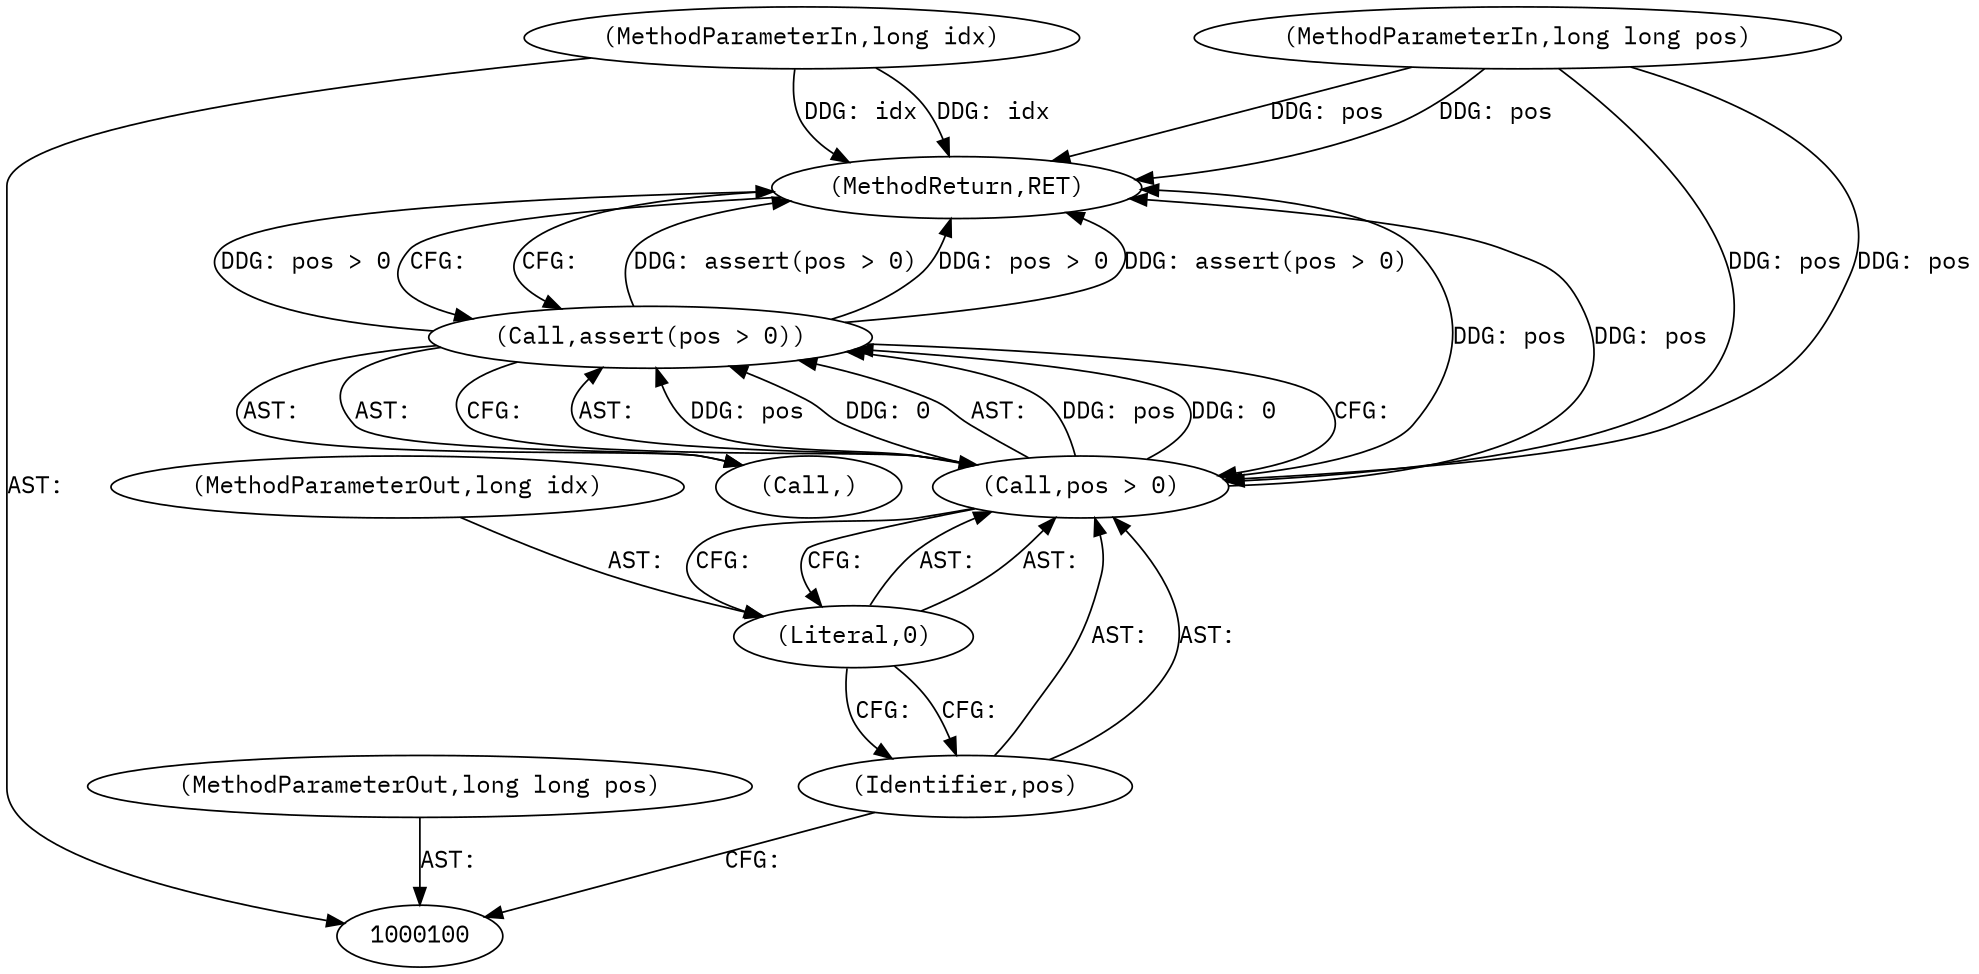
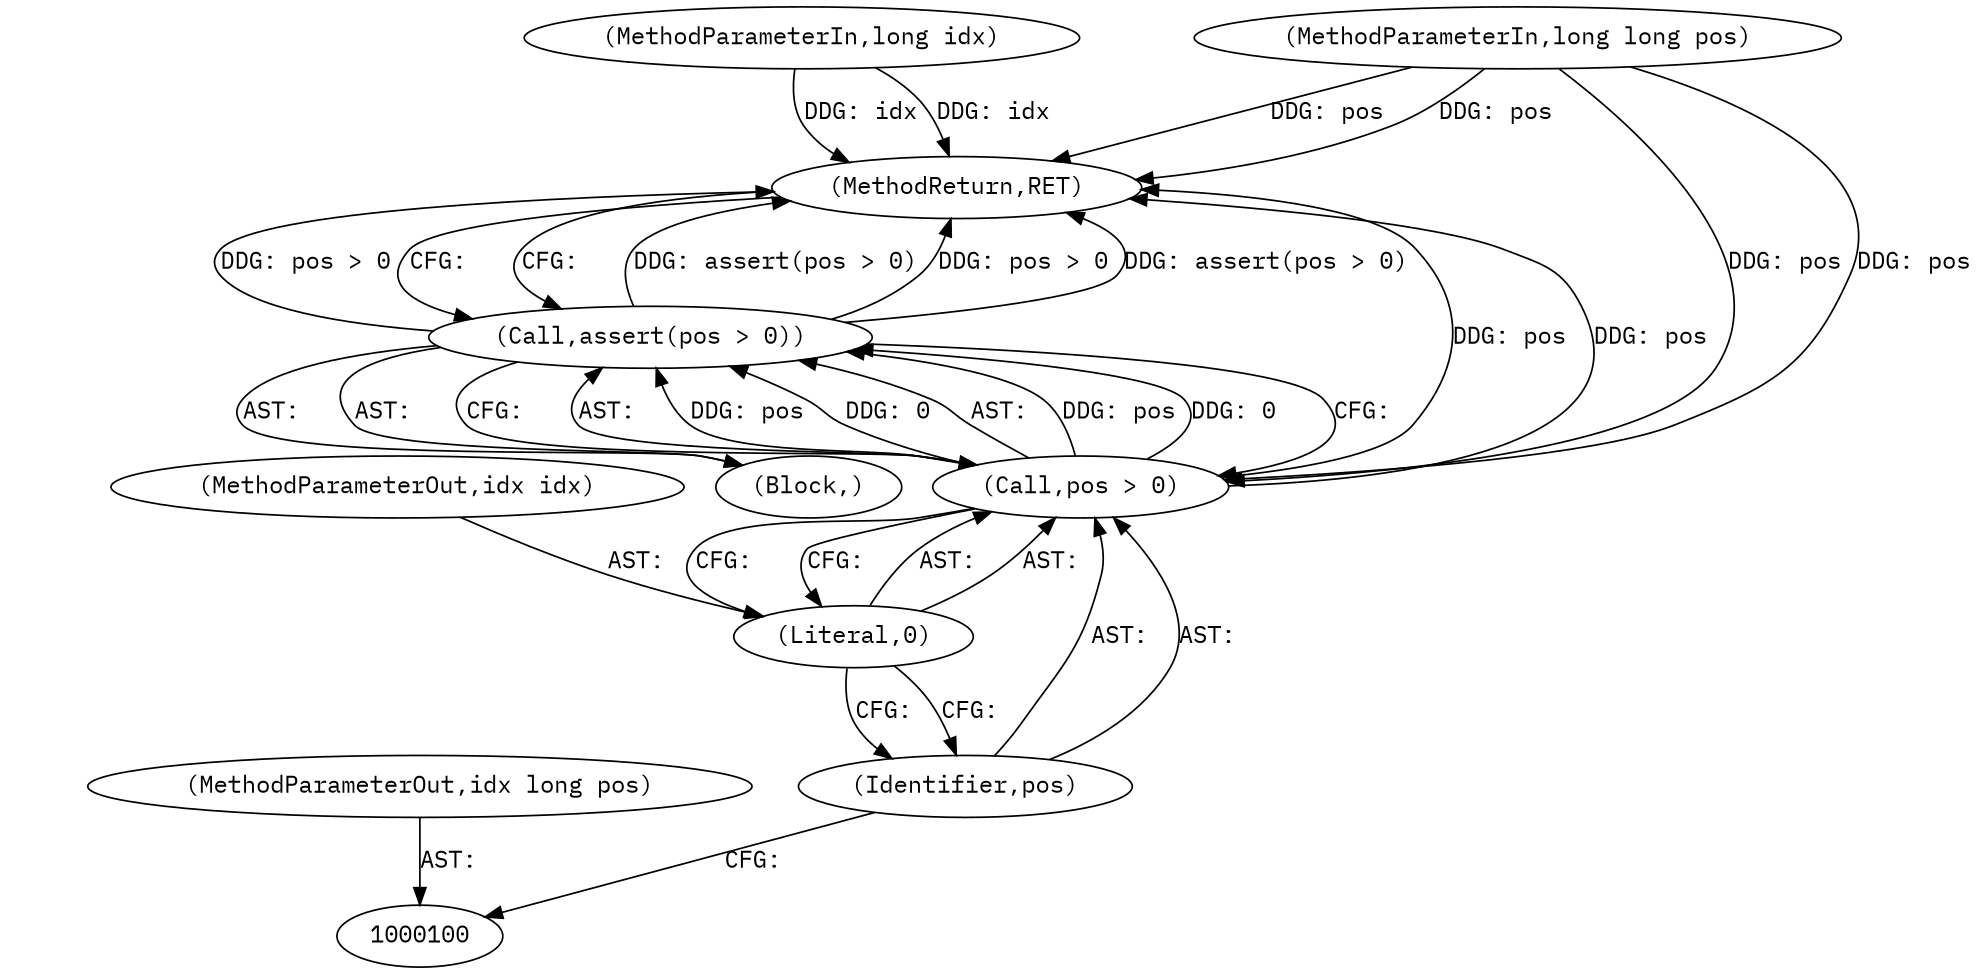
(7, 363) -> none
(398, 487) -> (398, 487)
(809, 487) -> (809, 487)
(420, 786) -> (420, 786)
